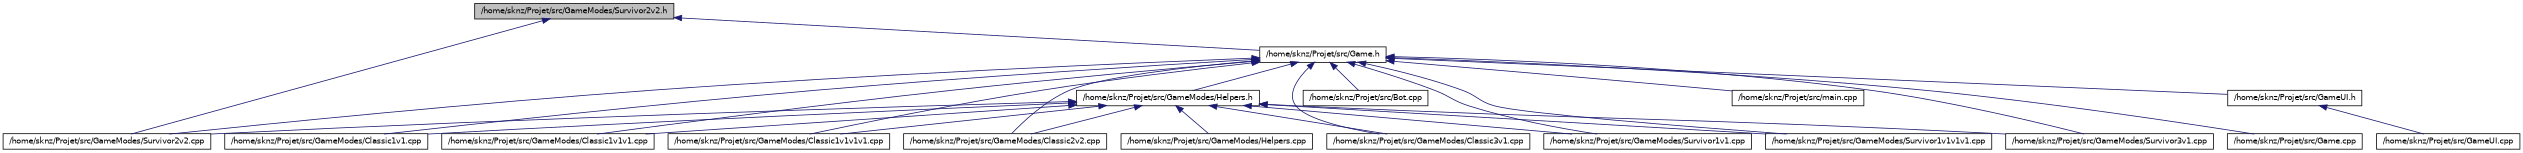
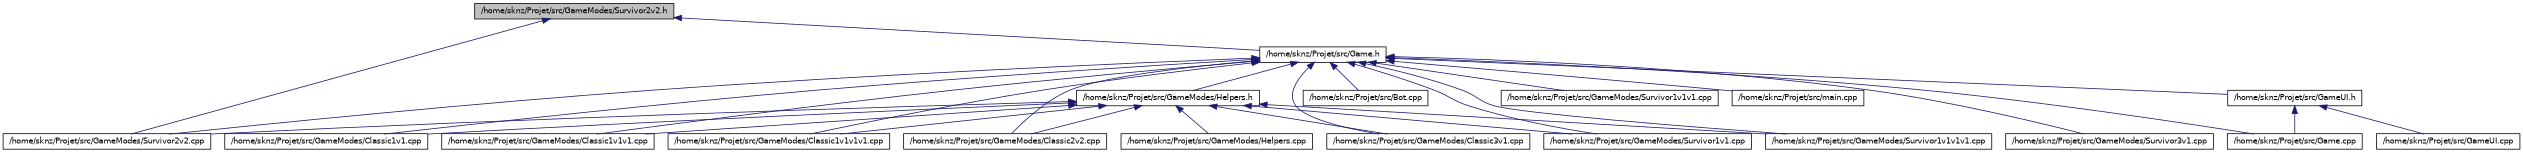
none -> (1610, 98)
(1674, 120) -> none
none -> (2295, 124)
